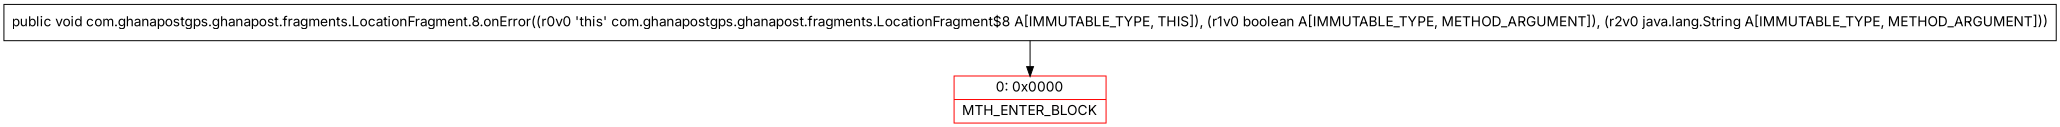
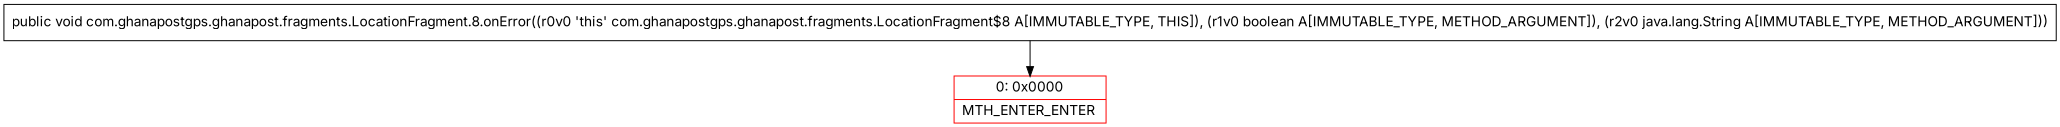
(1030, 111) -> (1029, 111)
